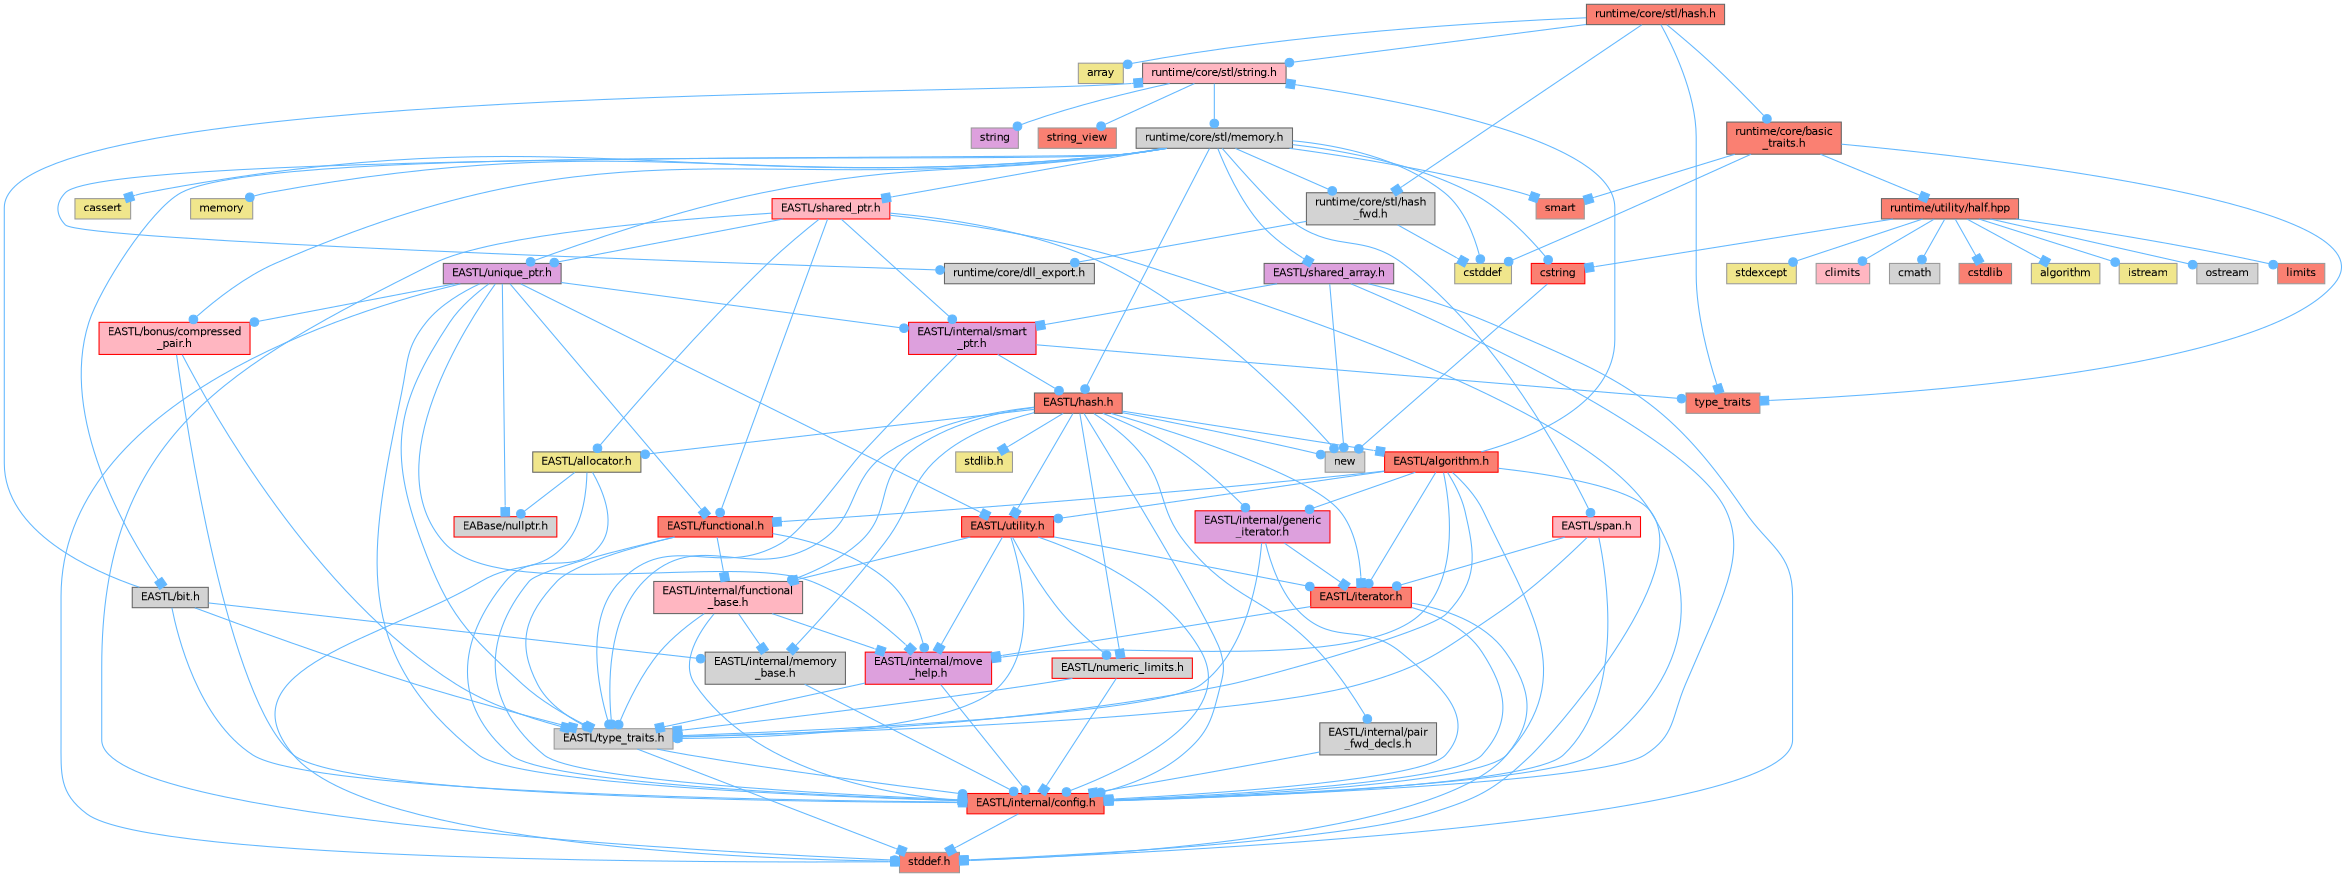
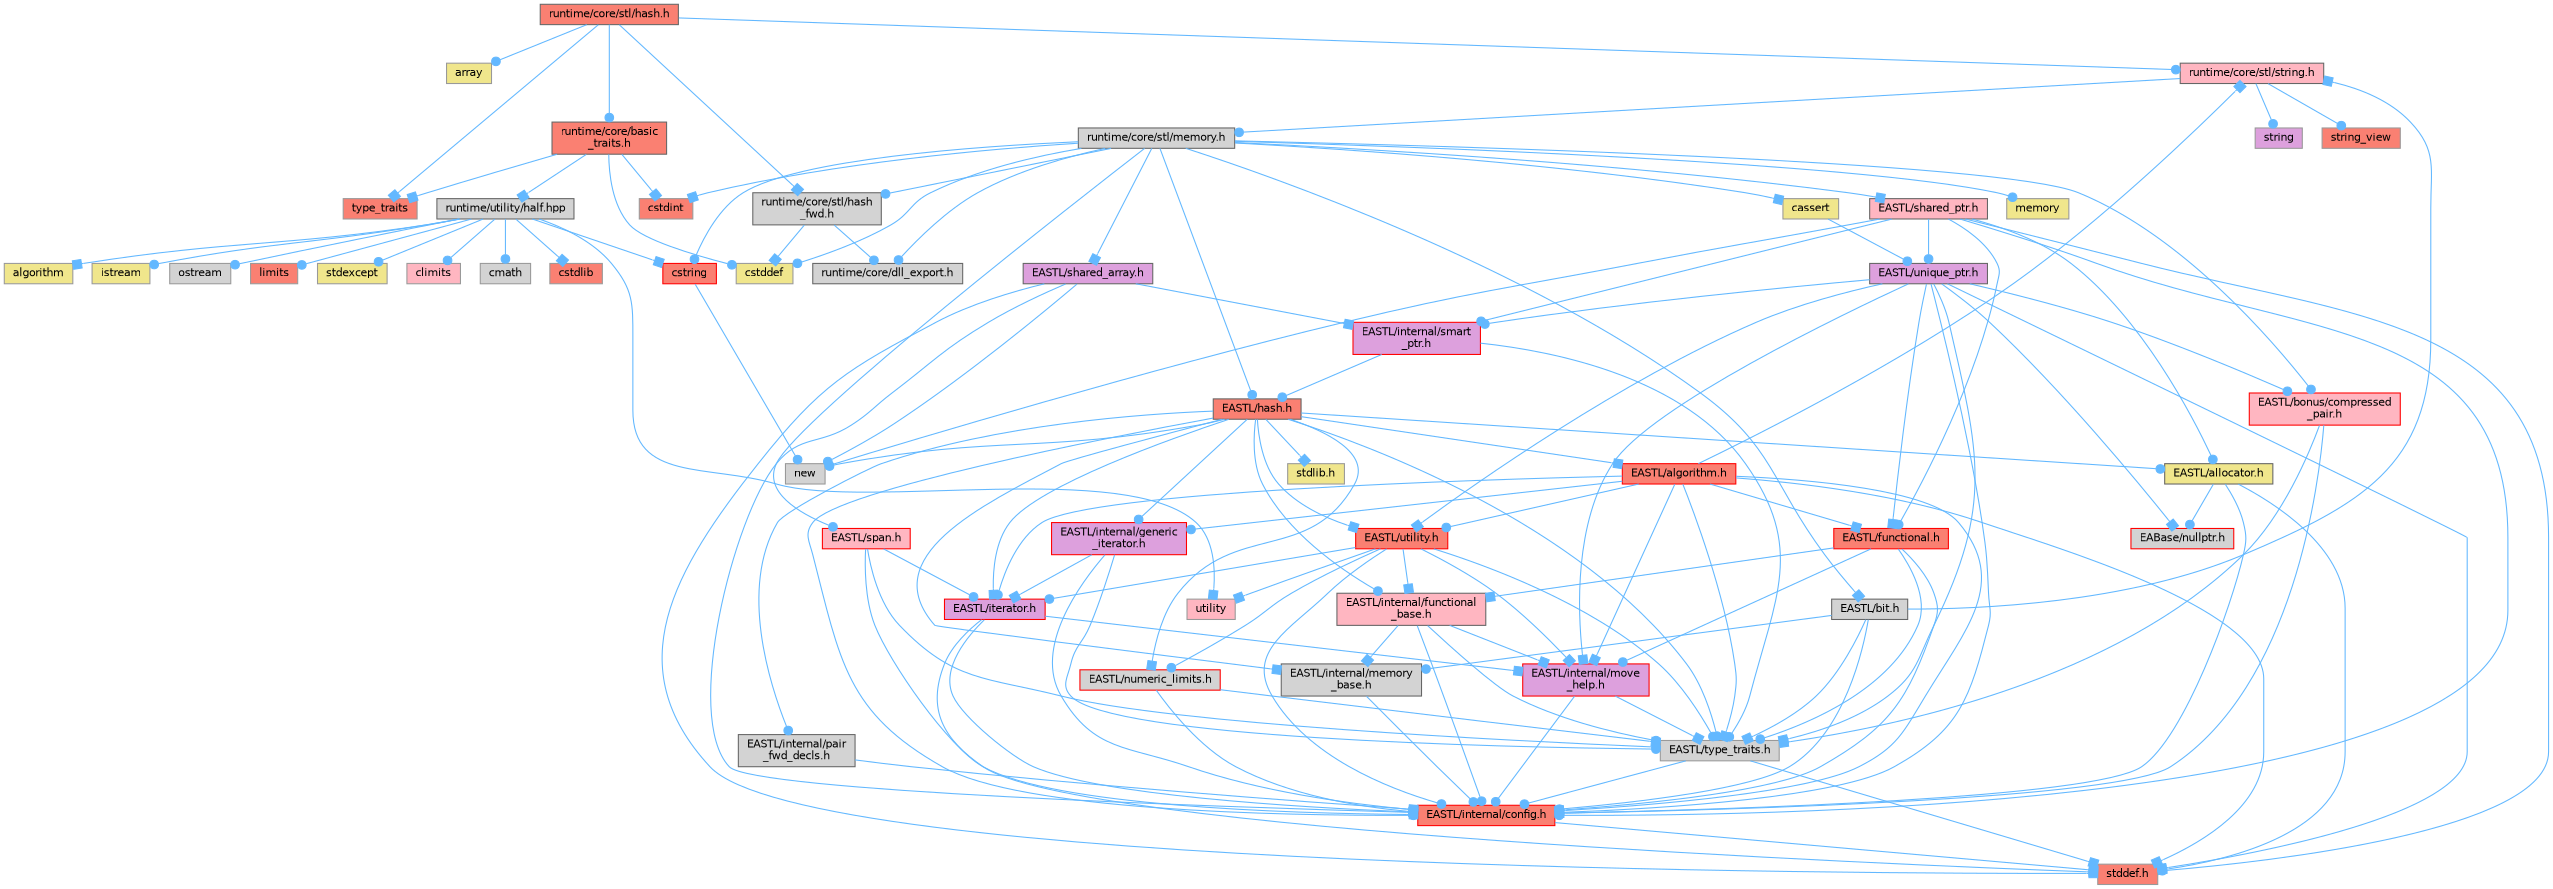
(844, 179) -> (1866, 239)
(831, 209) -> (1929, 209)
(1560, 209) -> (666, 209)
(1950, 209) -> (505, 209)
(1357, 372) -> none
(1361, 598) -> (995, 609)
none -> (1211, 609)
